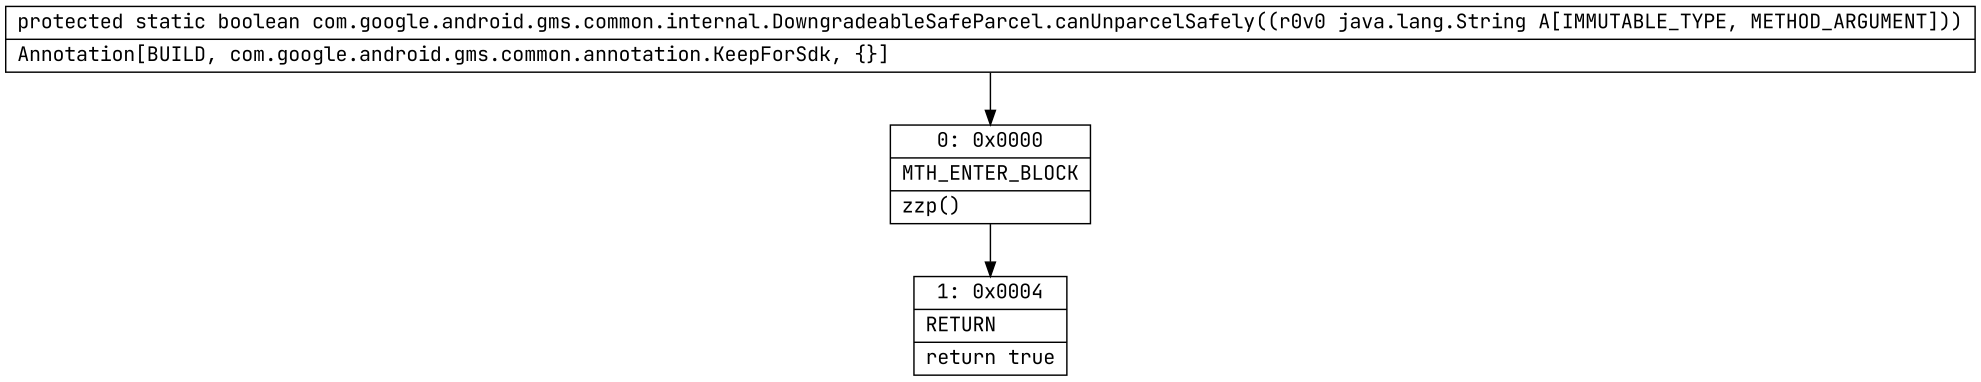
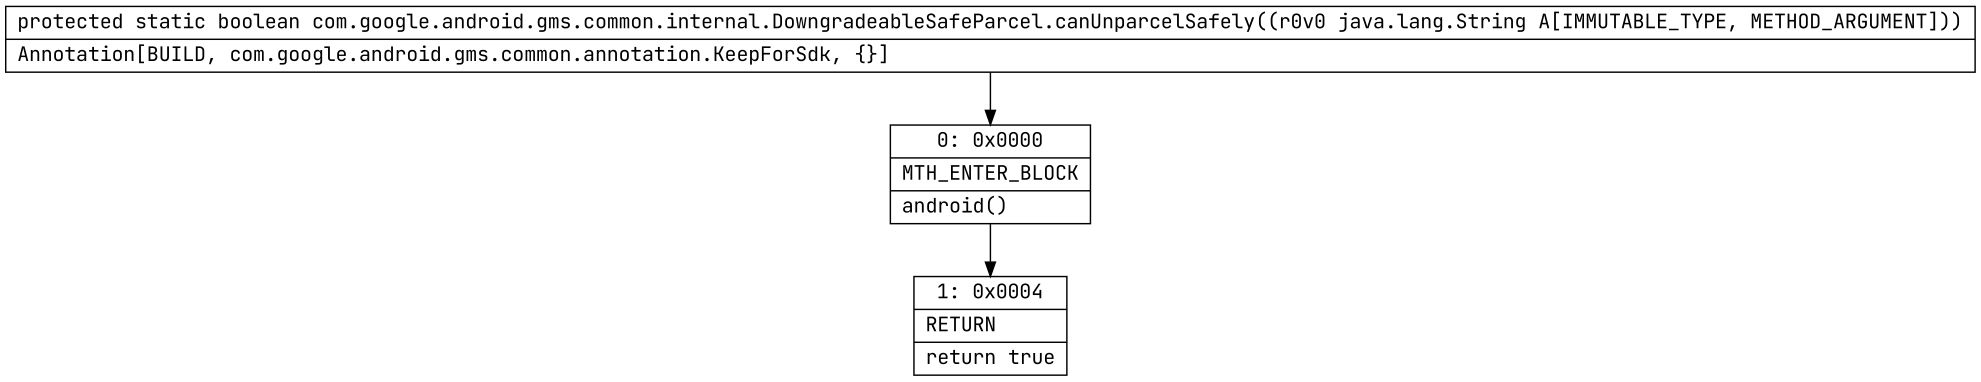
(932, 207) -> (955, 207)
